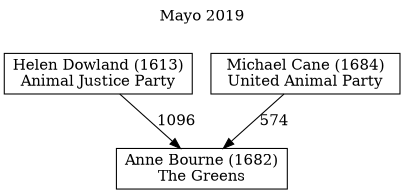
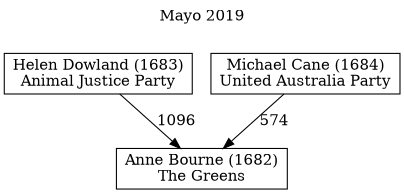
(98, 74) -> (98, 74)
(305, 74) -> (305, 74)
